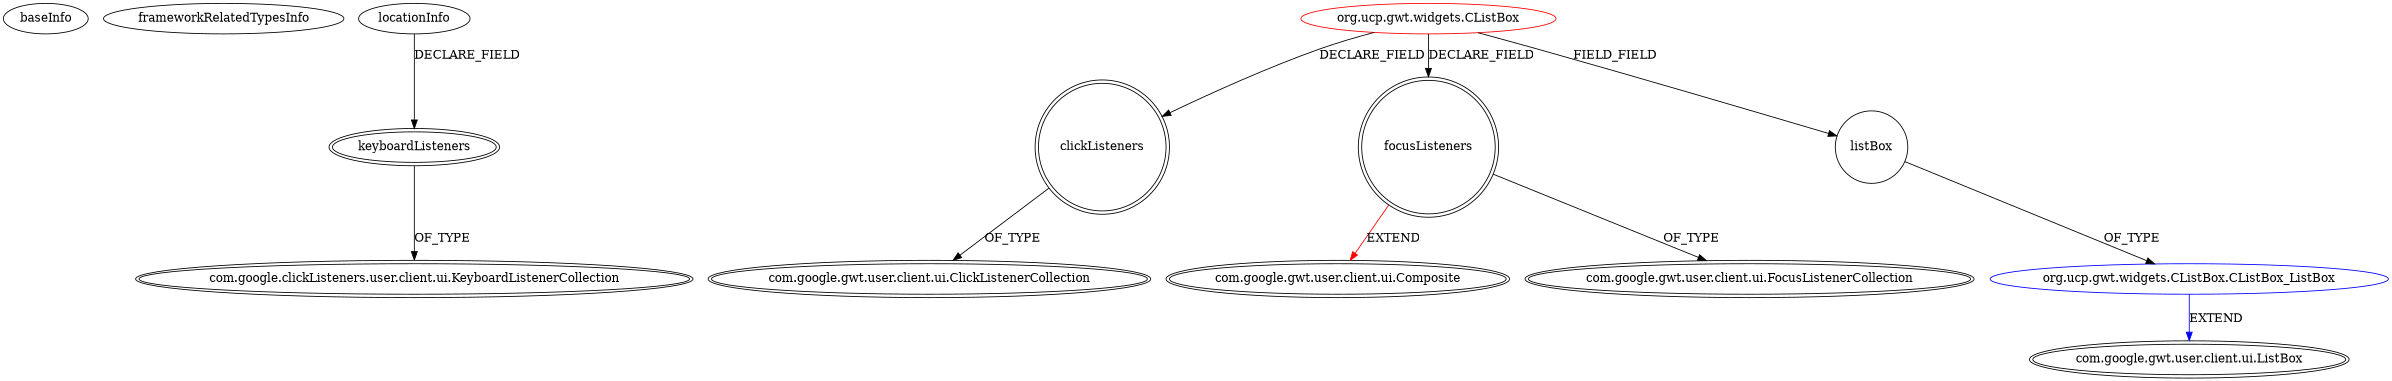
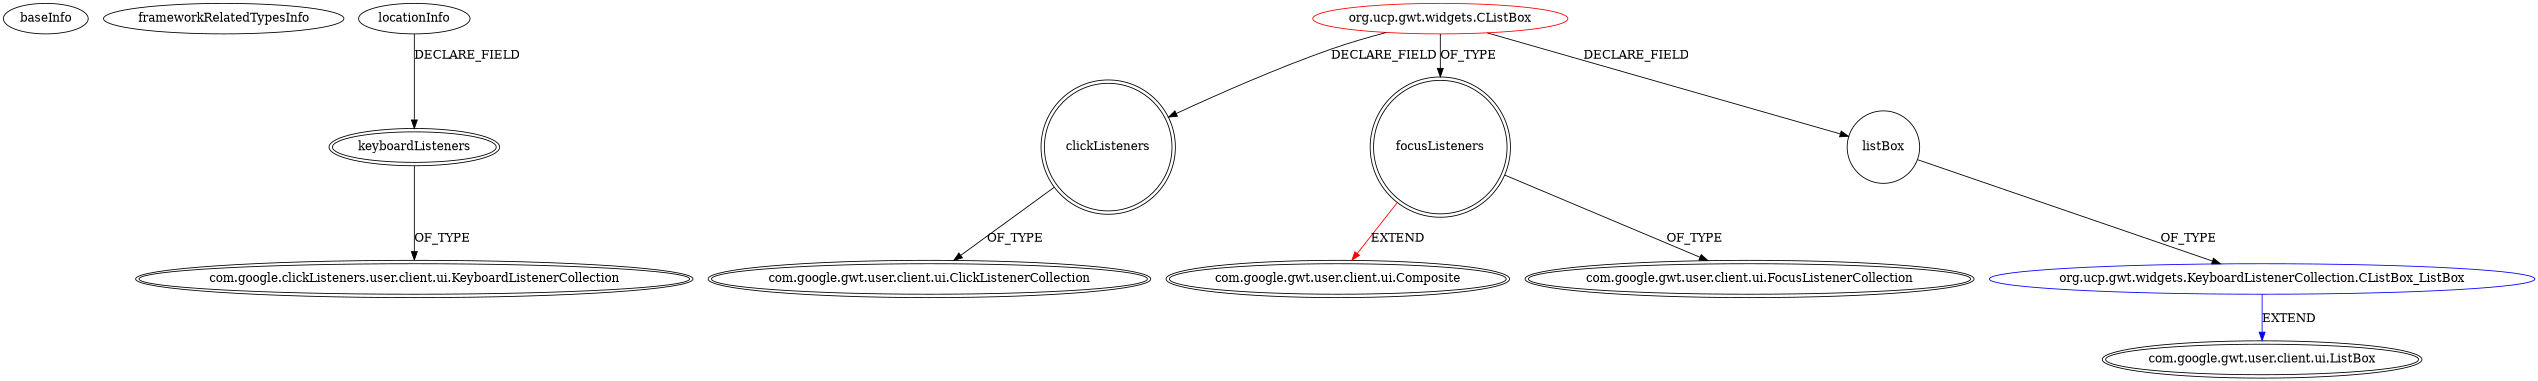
(1481, 55) -> (1469, 55)
(1615, 55) -> (1636, 55)
(2189, 279) -> (2262, 279)
